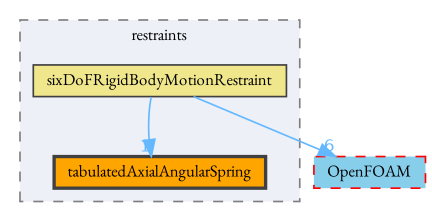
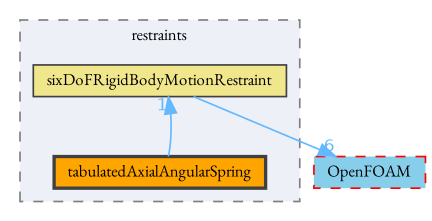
(149, 118) -> (171, 135)
